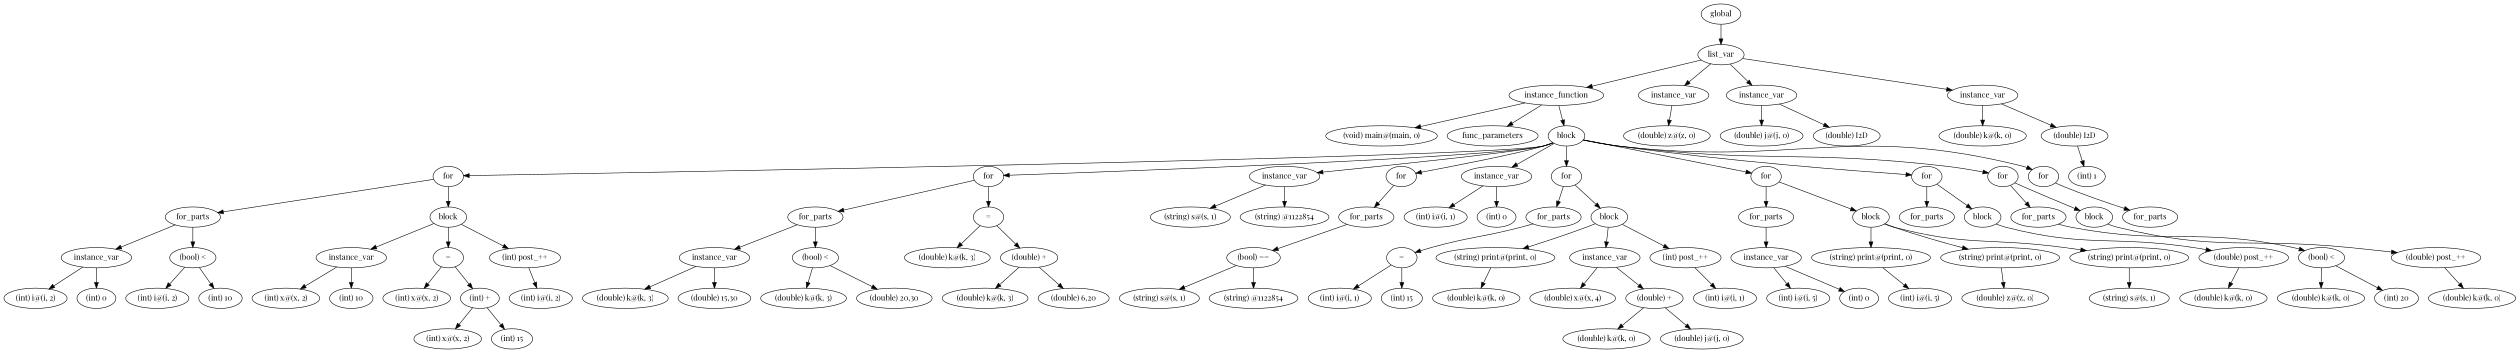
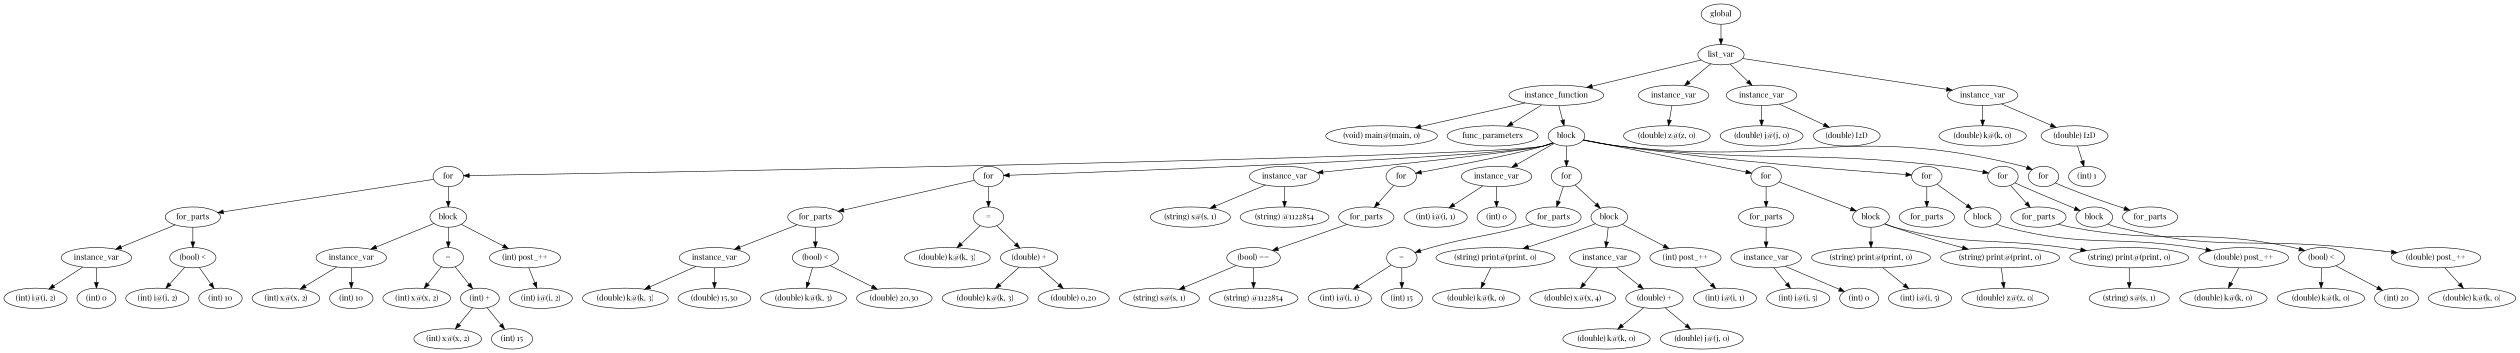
(1074, 298) -> (1074, 298)
